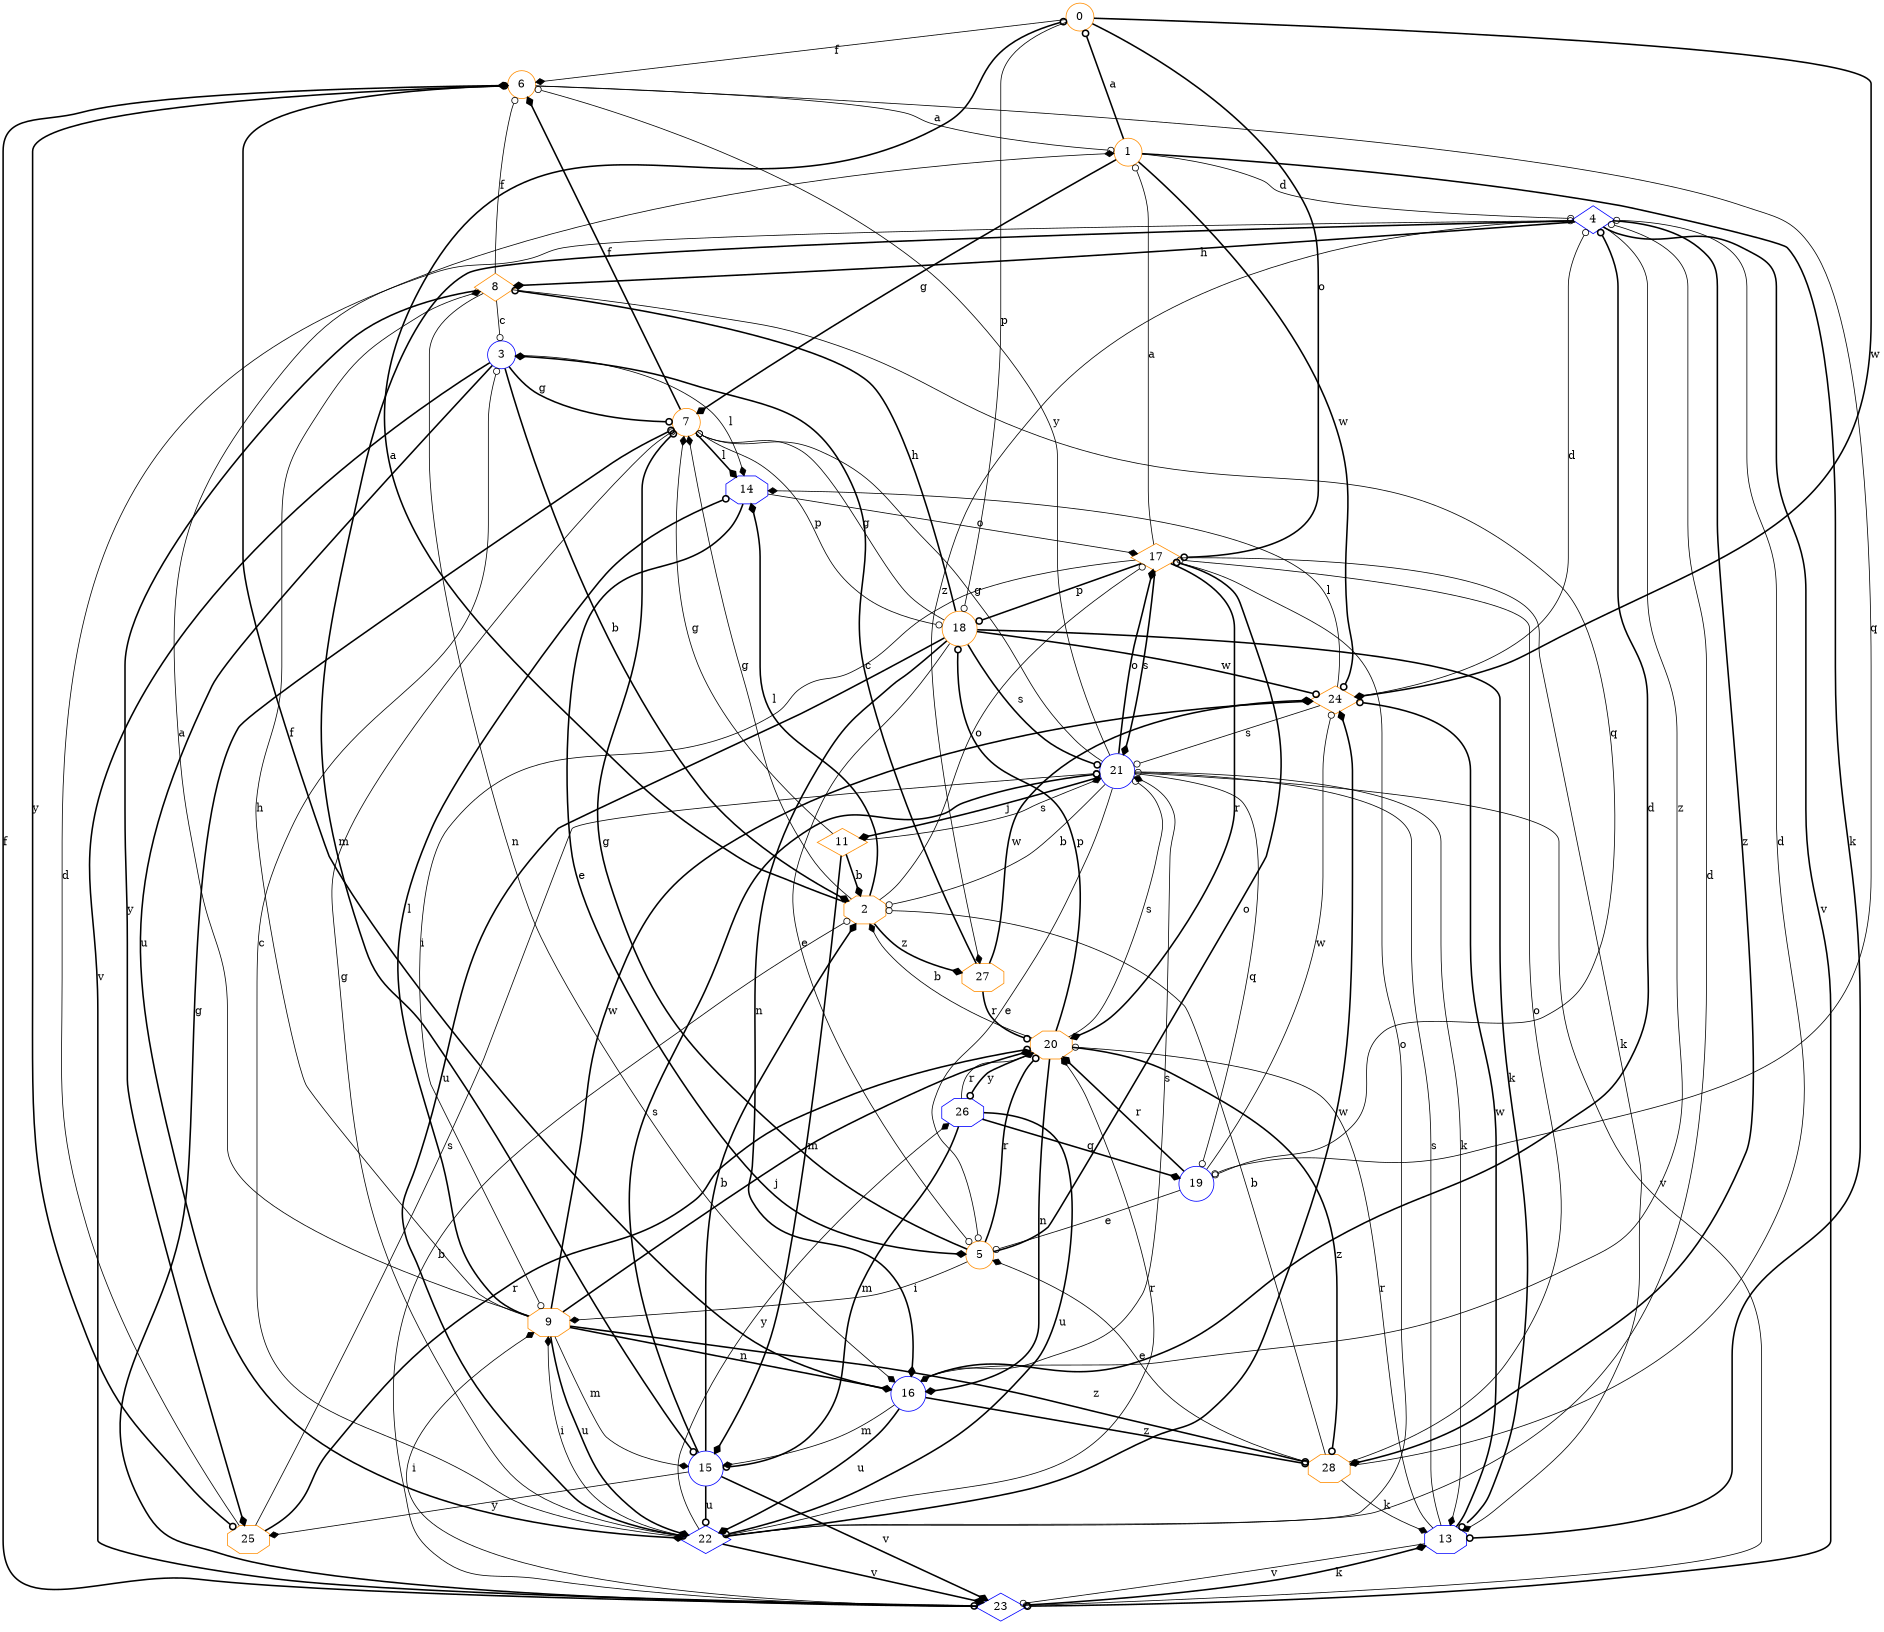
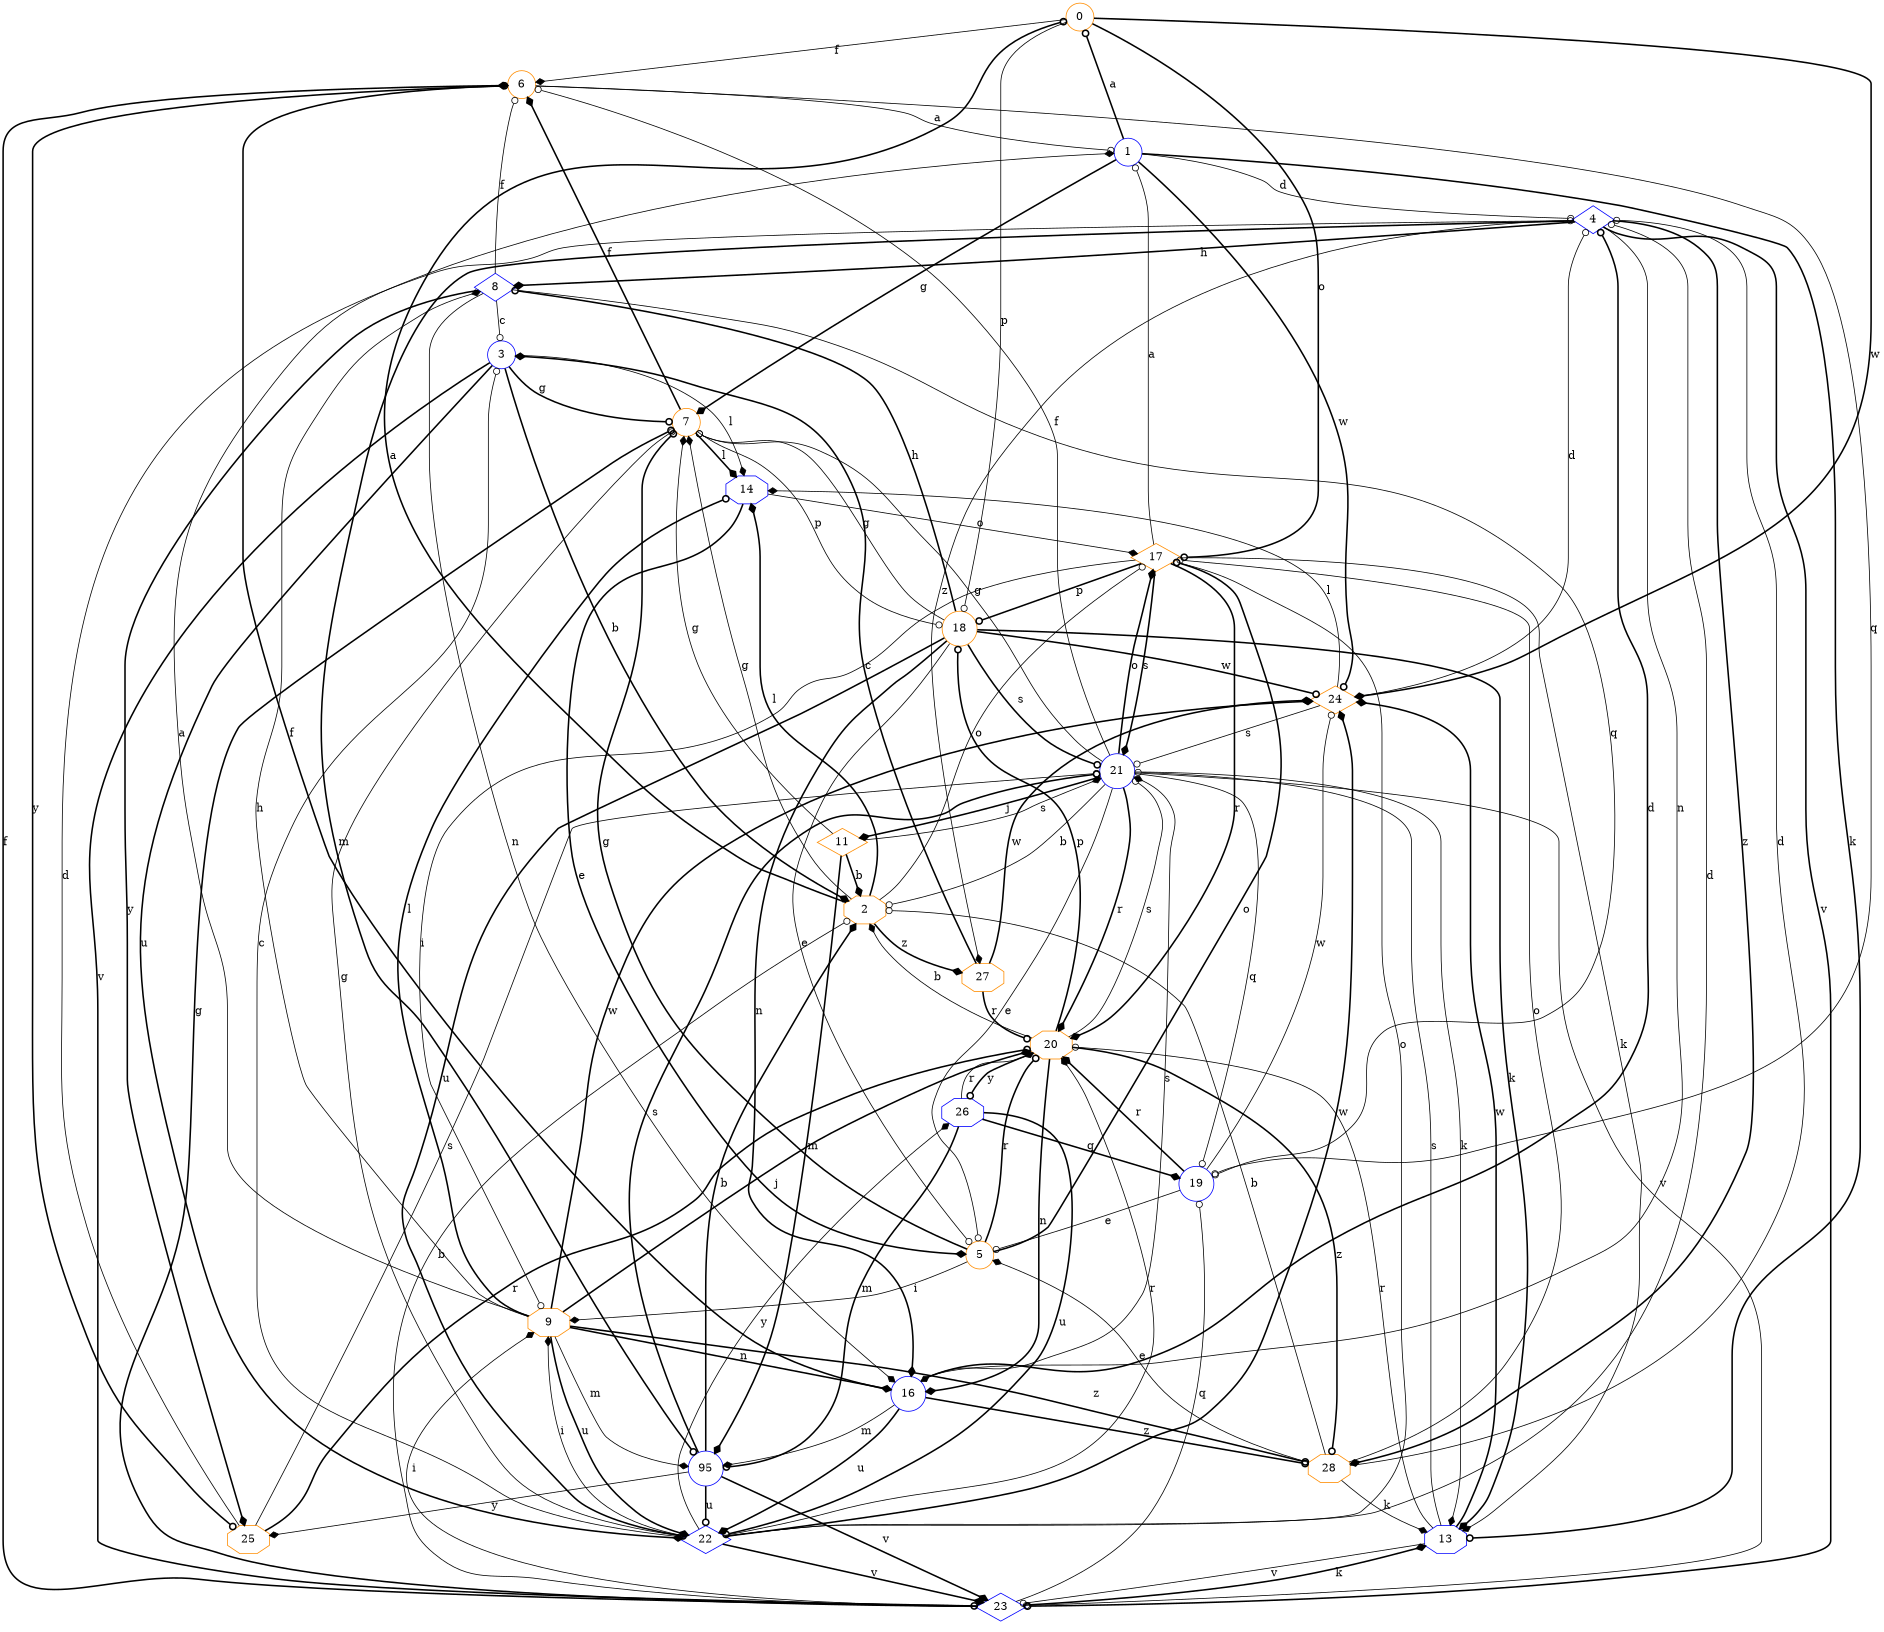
(1128, 152) -> (1128, 152)
(495, 287) -> (495, 287)
(1057, 422) -> (1057, 422)
(1681, 809) -> (1681, 809)
(1500, 851) -> (1500, 851)
none -> (1113, 909)
(1491, 1083) -> (1491, 1083)
none -> (1179, 1456)
(706, 1469) -> (706, 1469)
